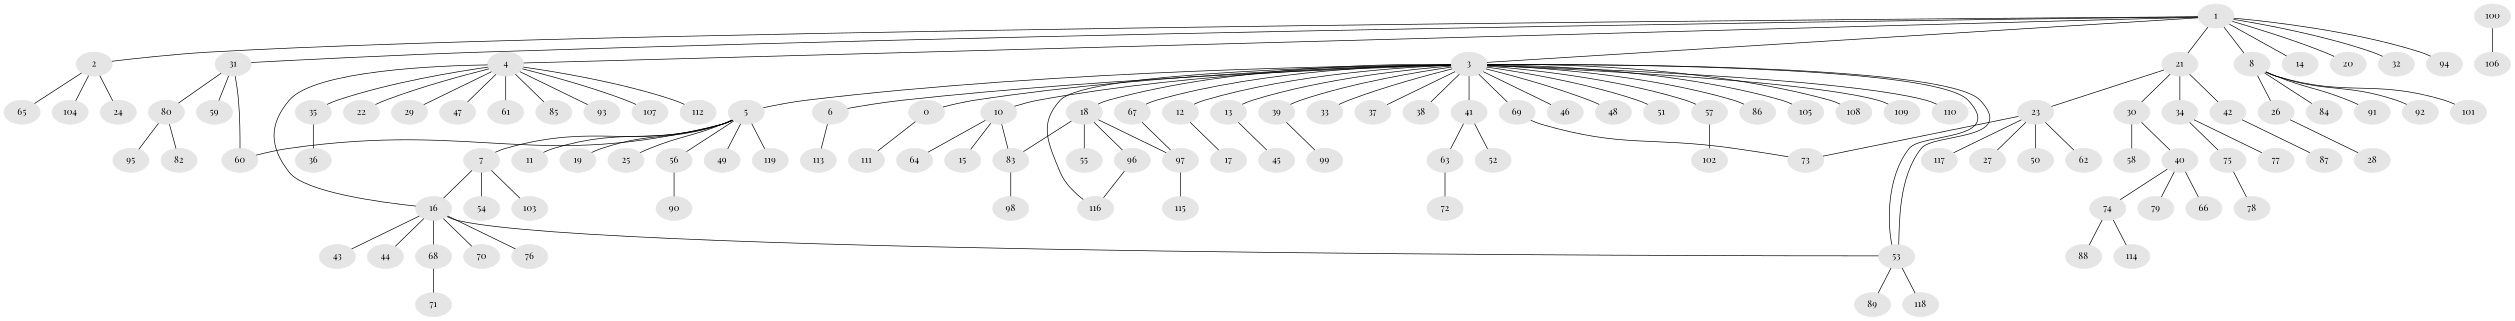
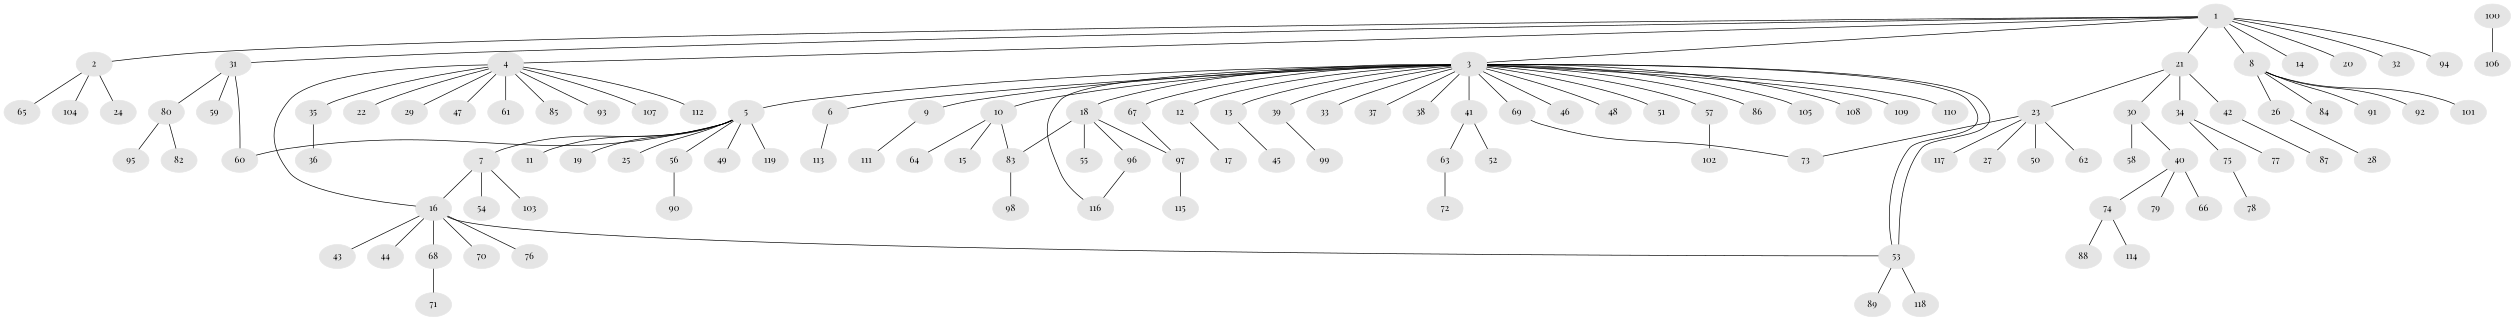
(927, 112) -> (927, 112)
